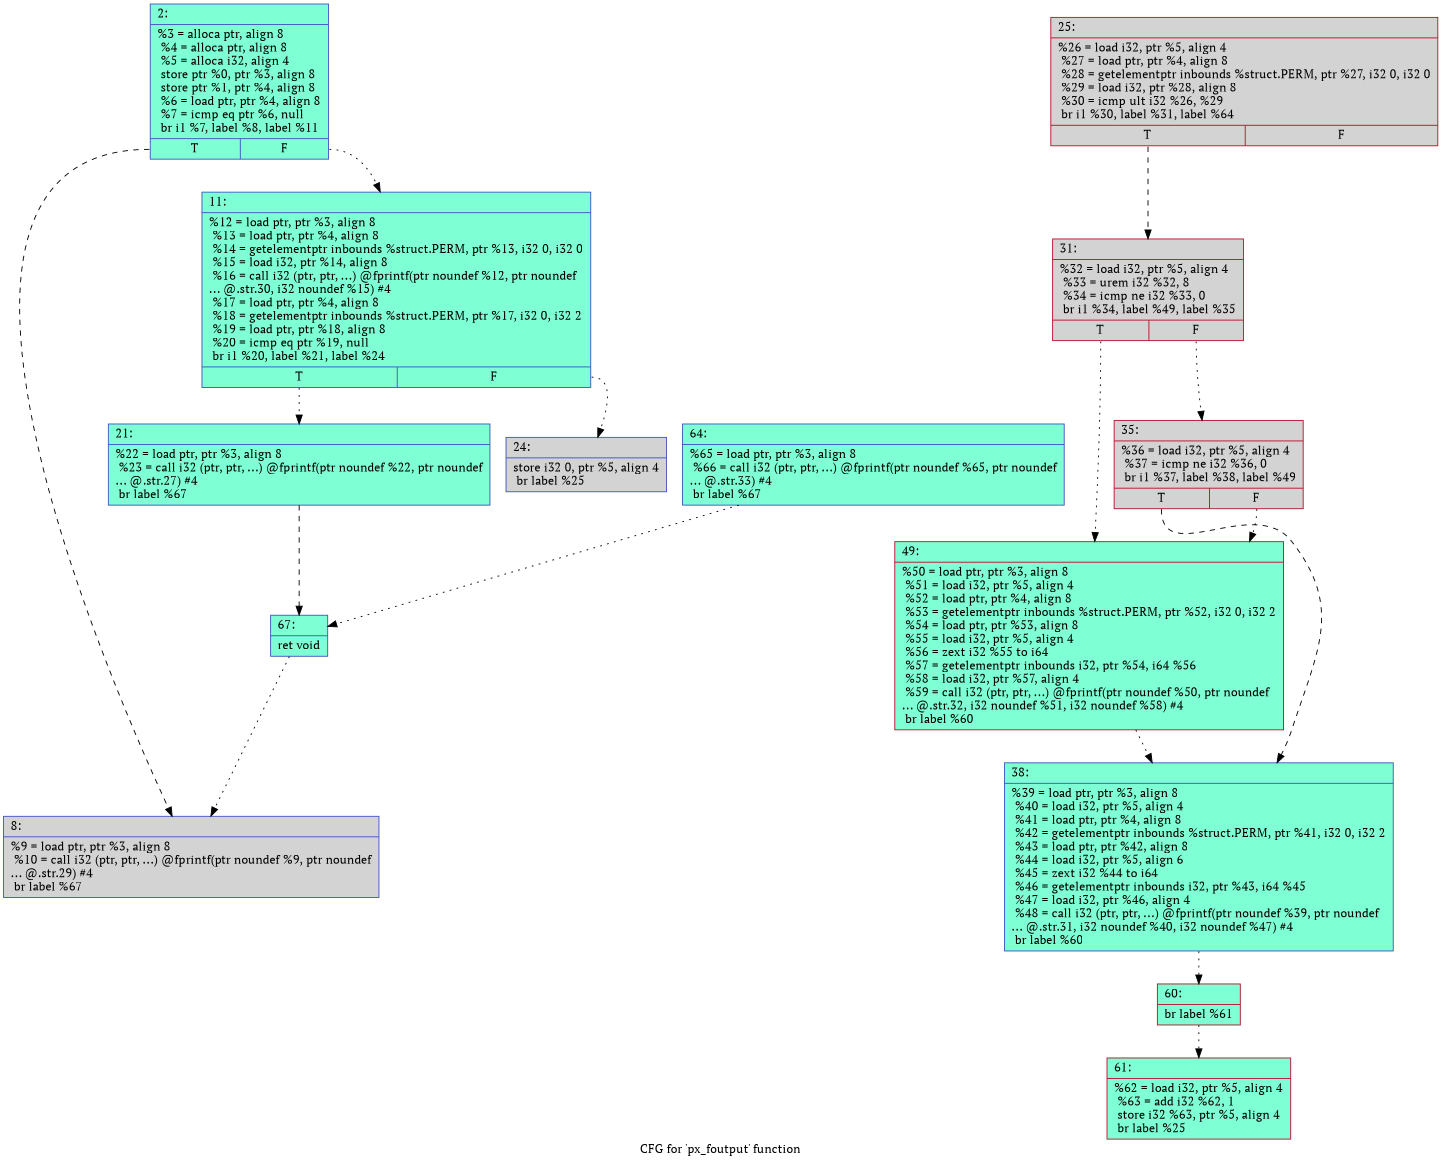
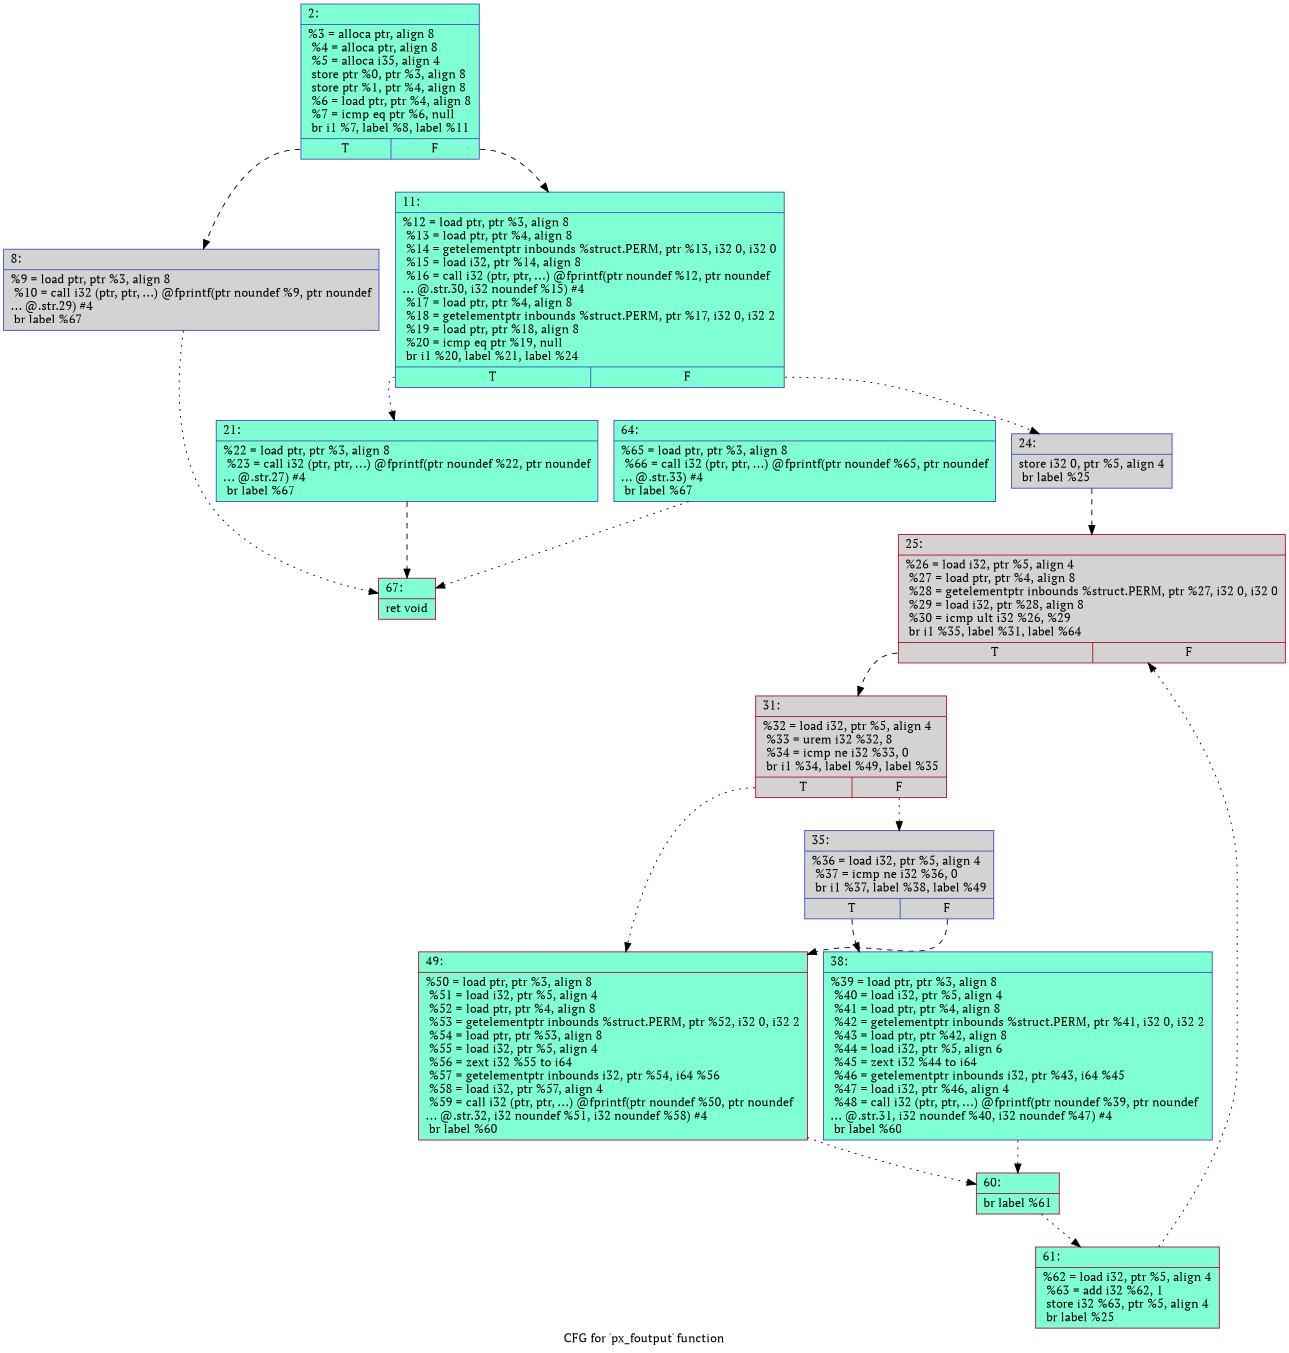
(223, 61) -> (374, 61)
(1146, 115) -> (994, 632)
(358, 159) -> (516, 160)
(1209, 465) -> (899, 875)
none -> (1092, 507)
(1256, 519) -> (891, 950)
(299, 636) -> (407, 599)
(252, 732) -> (212, 506)
(1142, 742) -> (887, 1162)
none -> (1237, 958)
